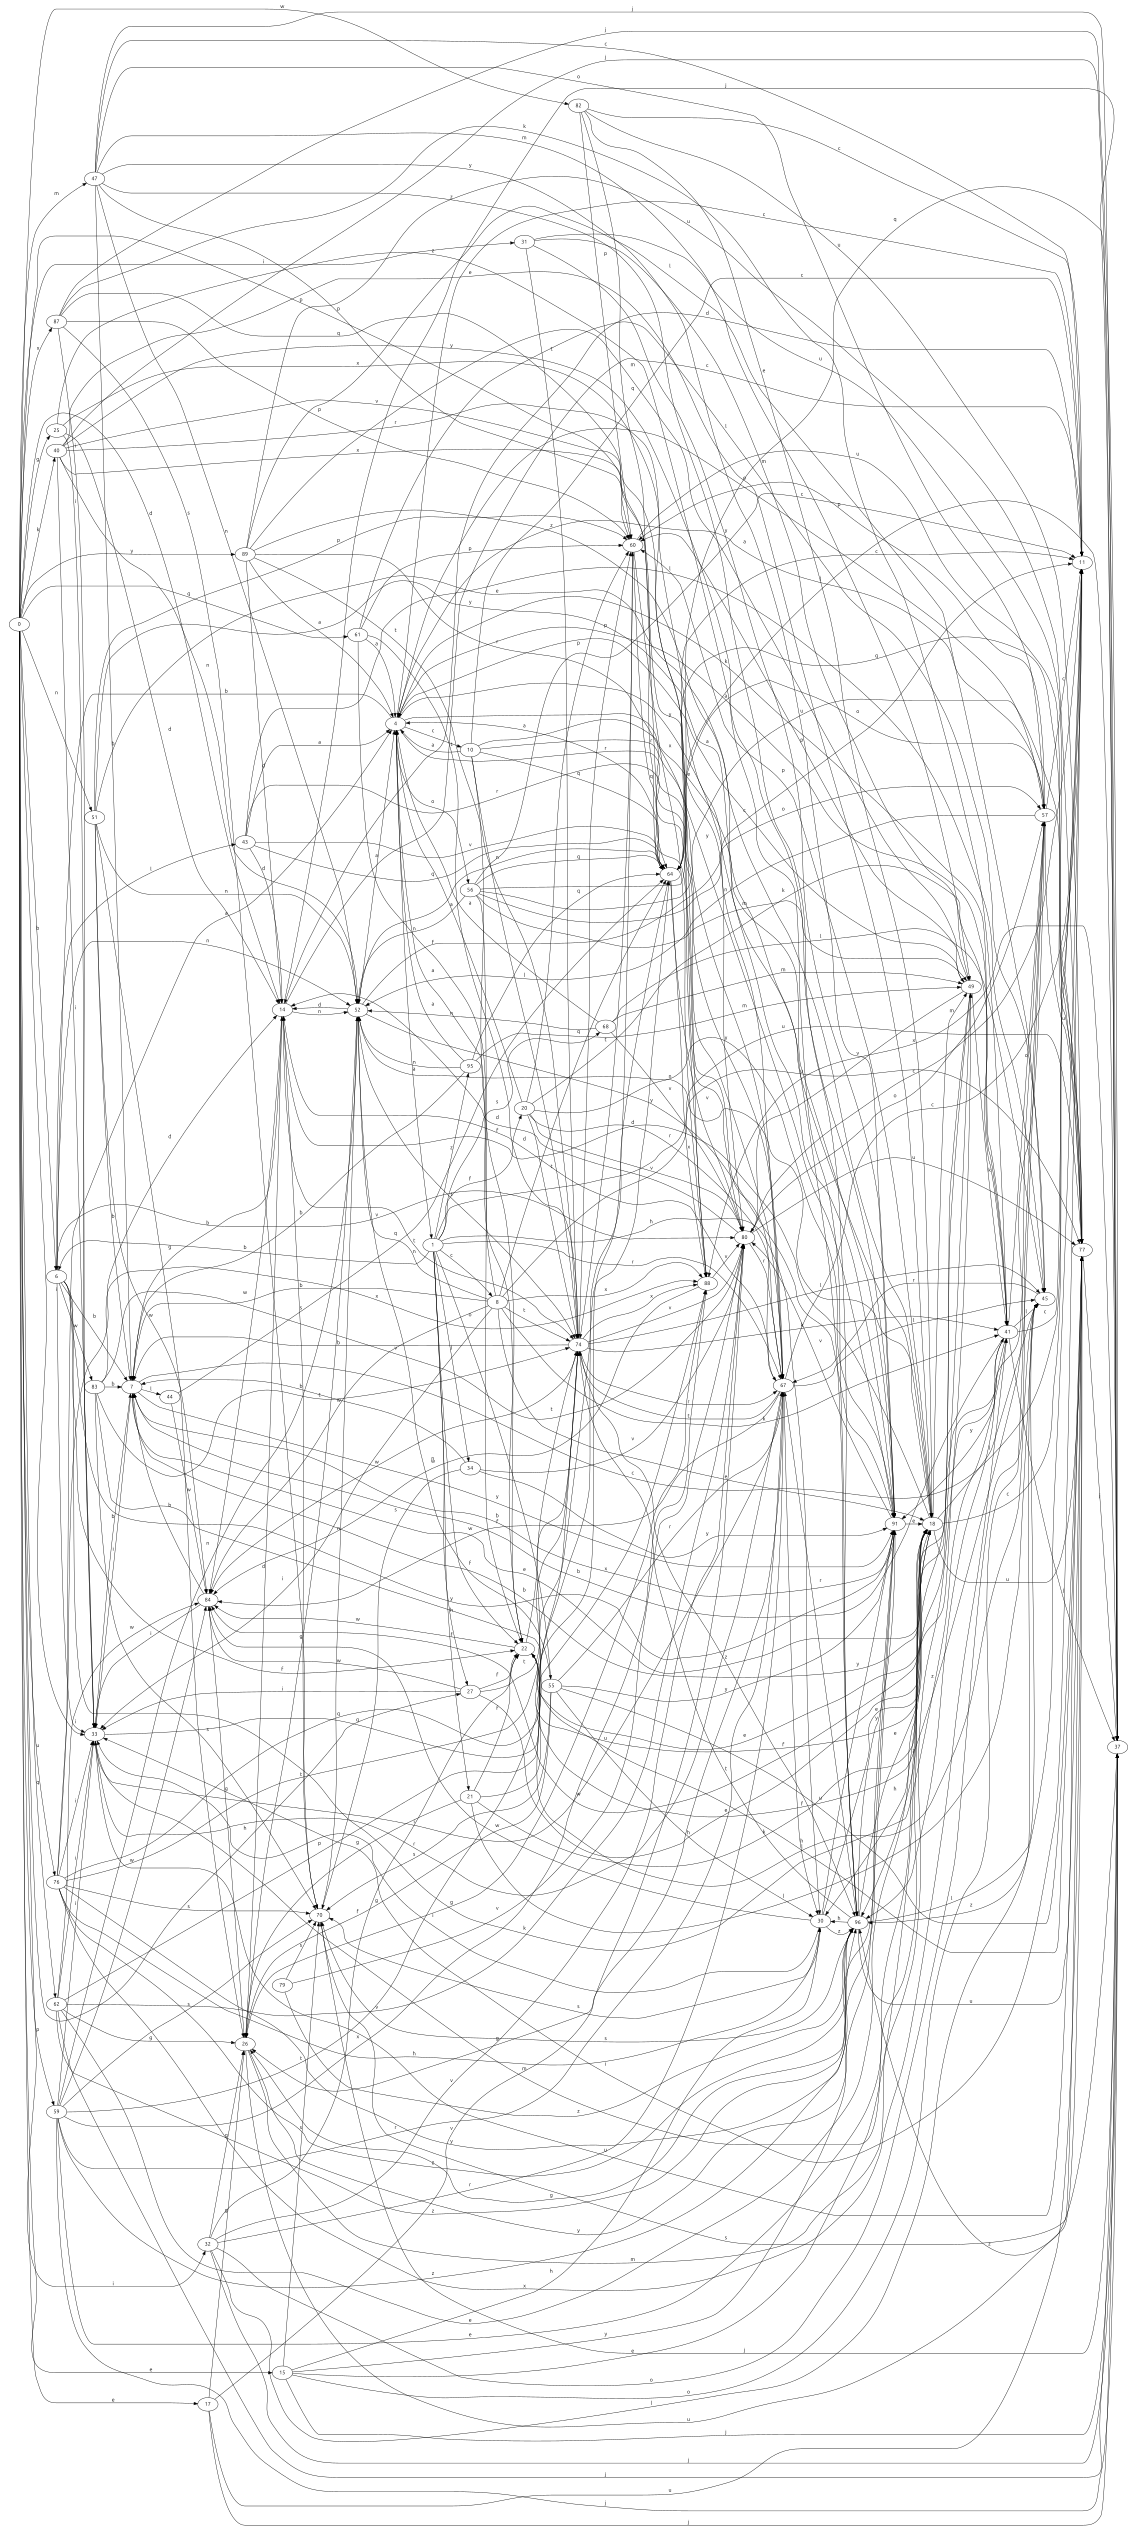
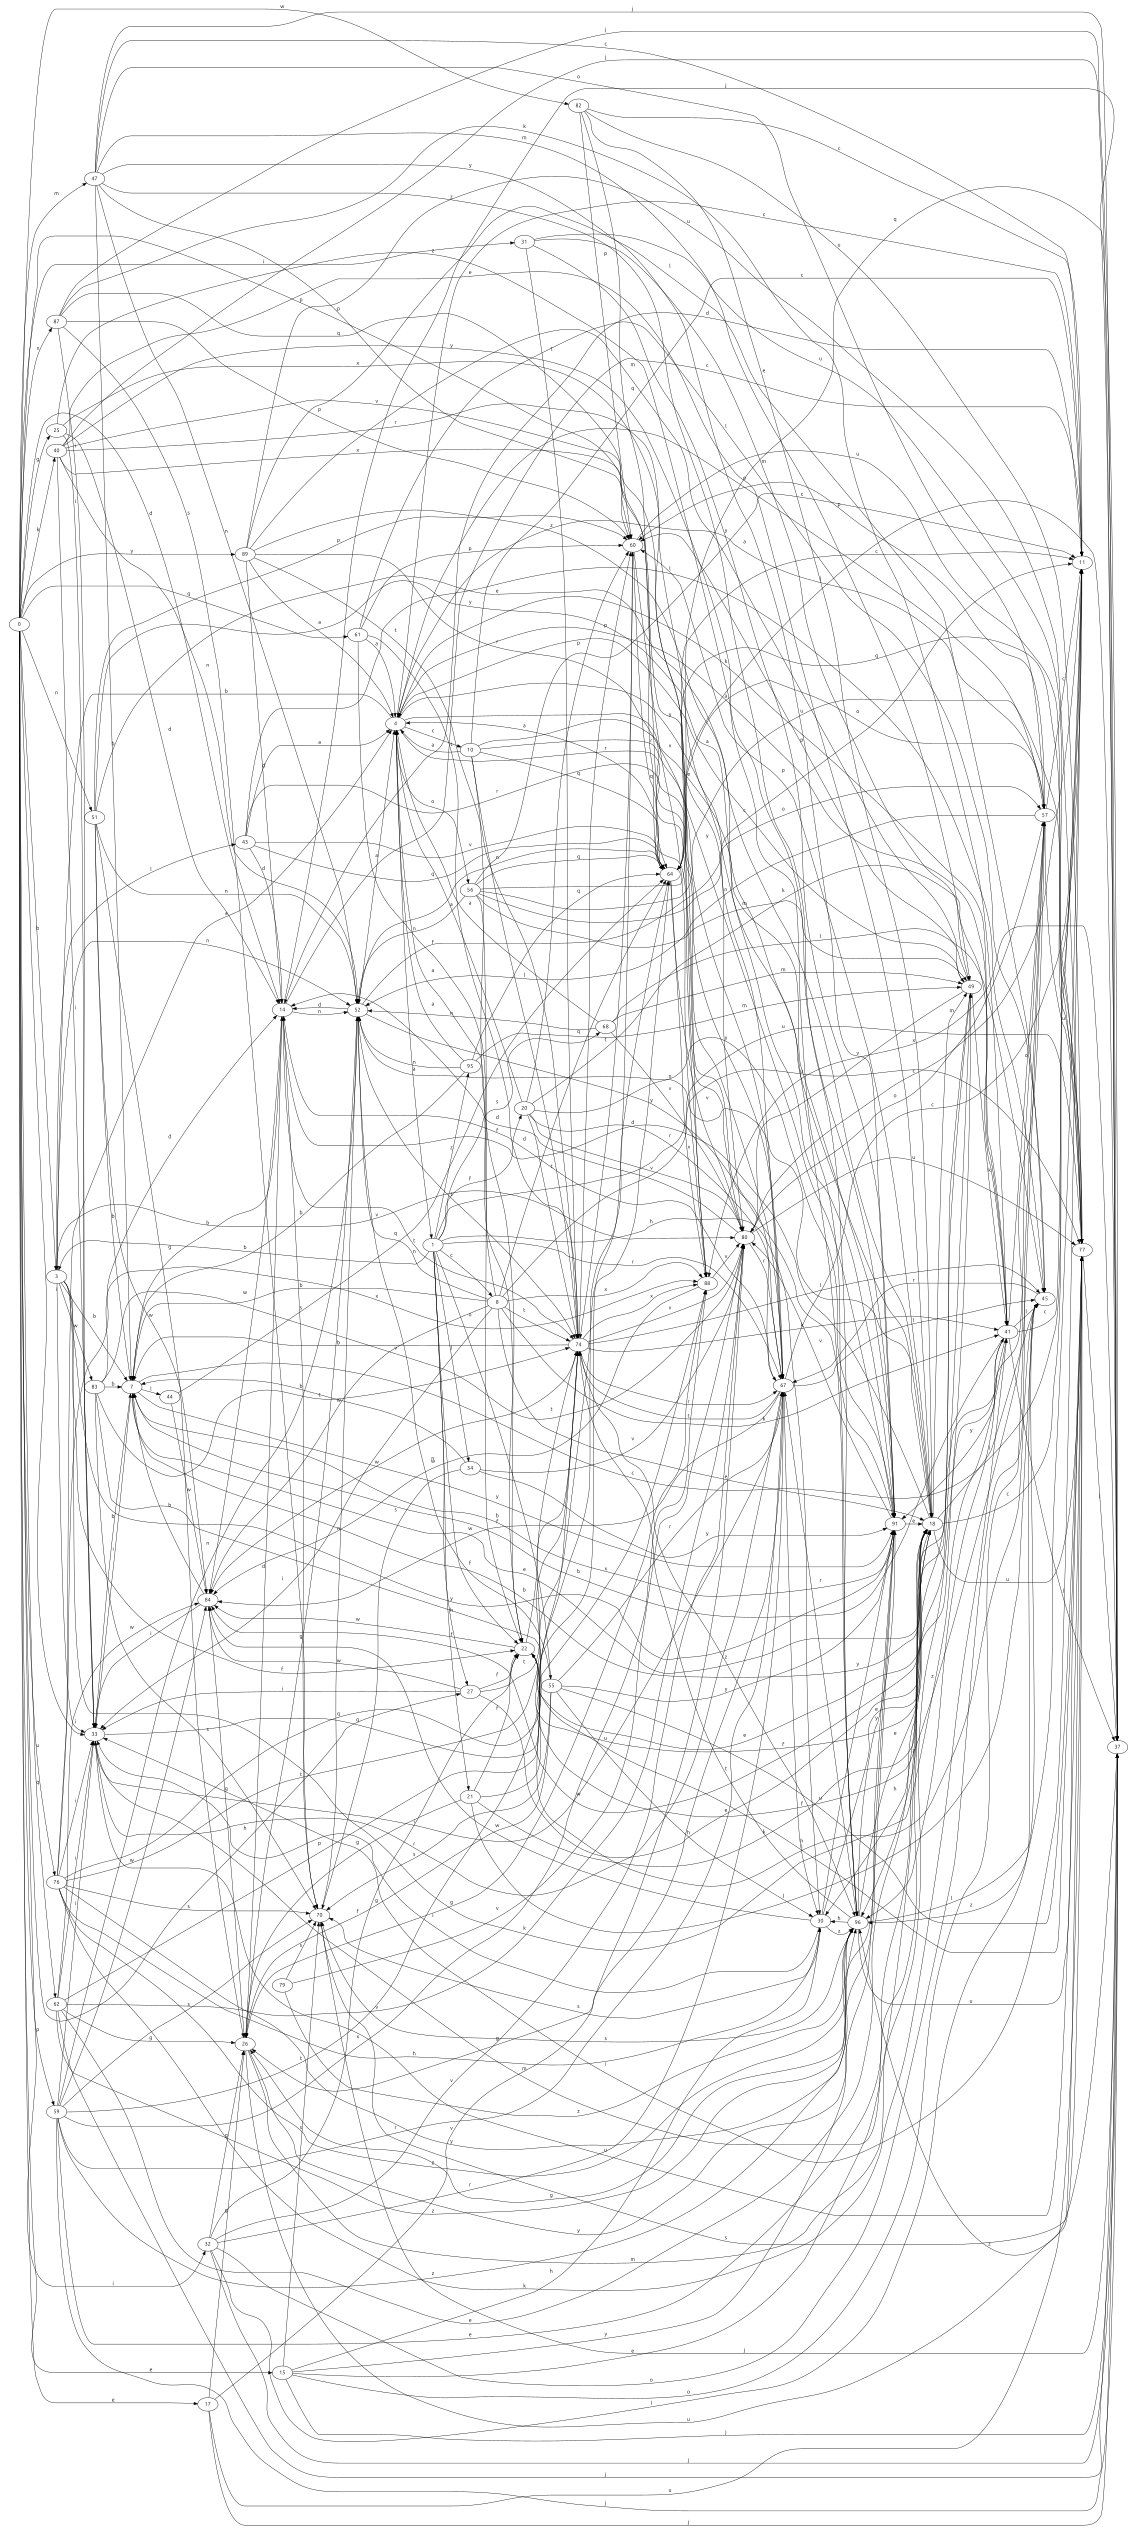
(57, 1277) -> (57, 1277)
(524, 2286) -> (524, 2286)
